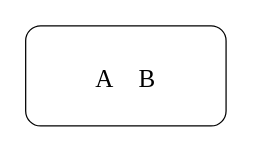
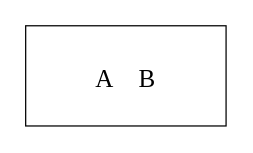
(126, 76) -> (126, 76)
